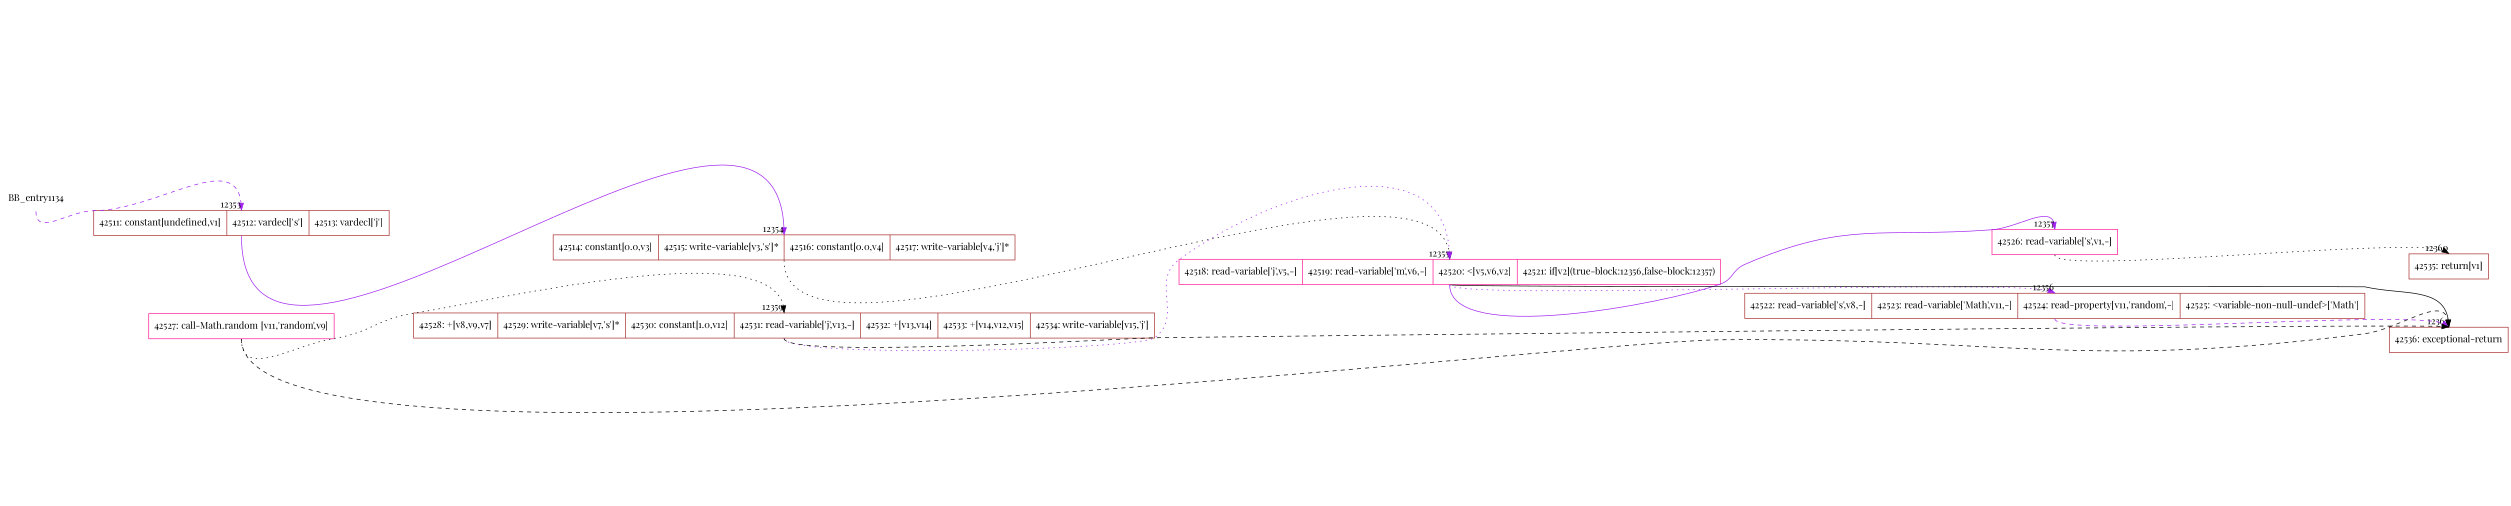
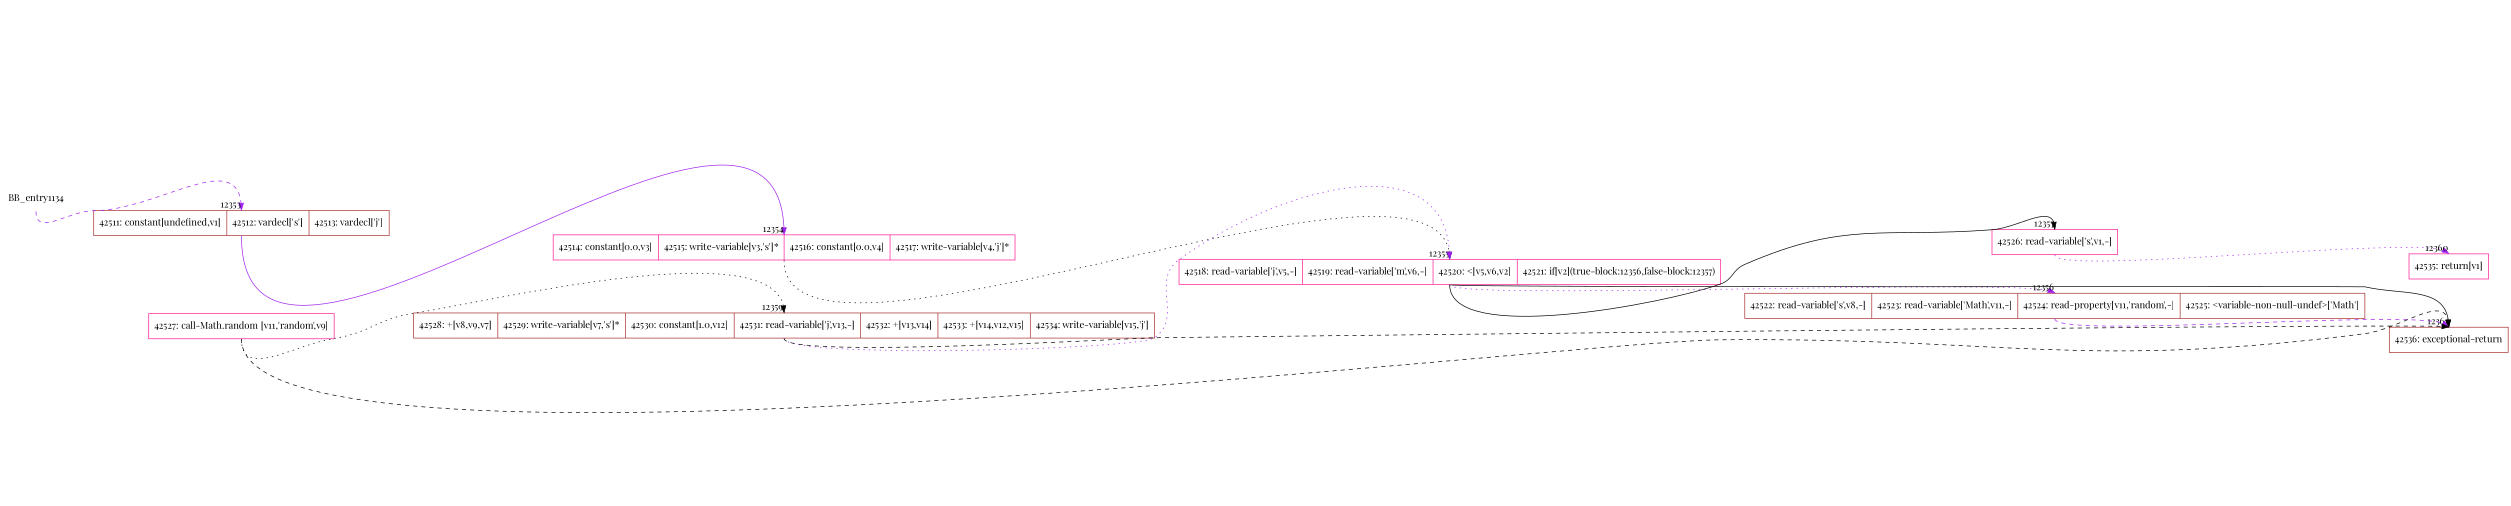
(784, 247) -> (784, 247)
(2248, 254) -> (2248, 254)
(1744, 265) -> (1744, 265)
(2449, 266) -> (2449, 266)
